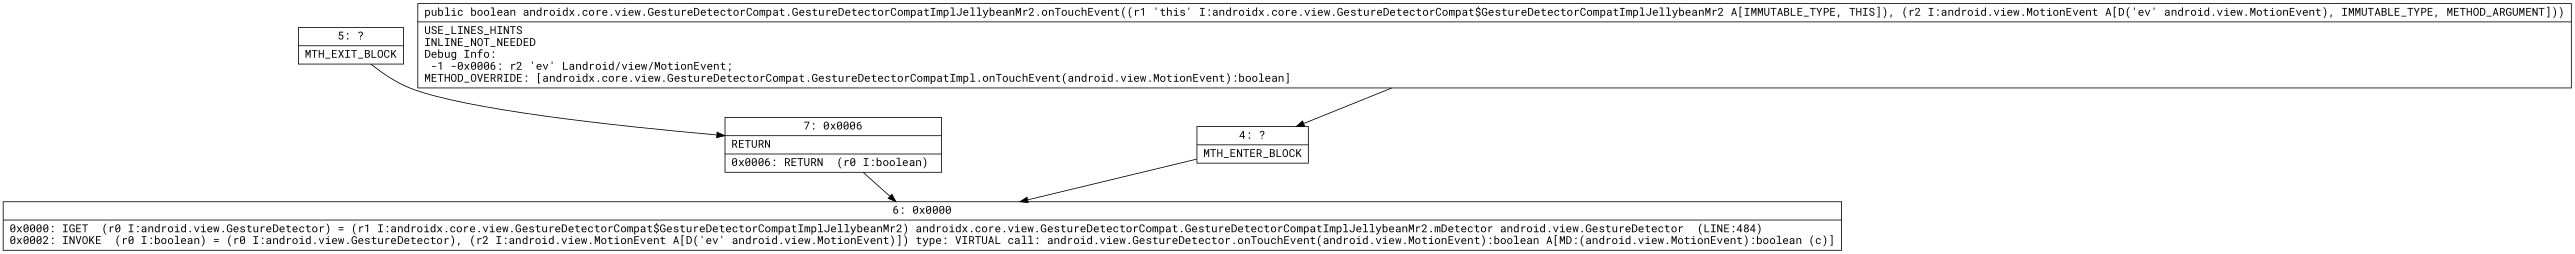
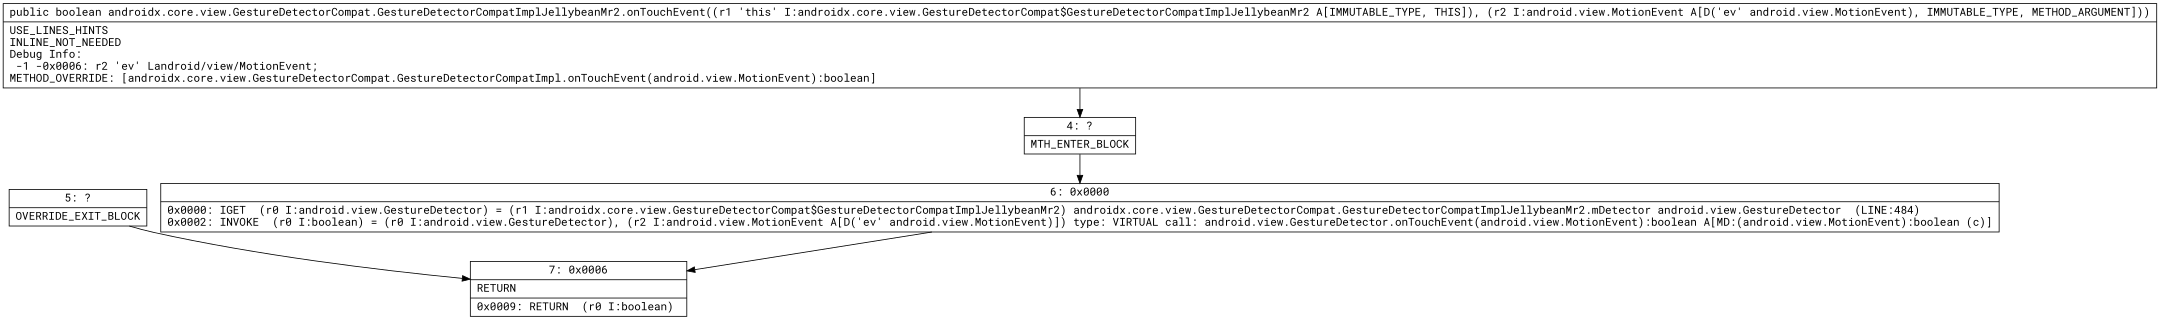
(351, 55) -> (78, 216)
(833, 163) -> (579, 307)
(877, 184) -> (813, 251)
